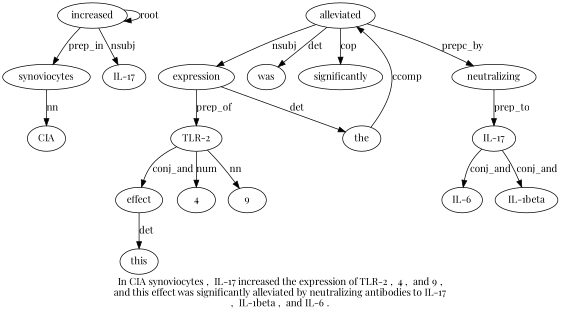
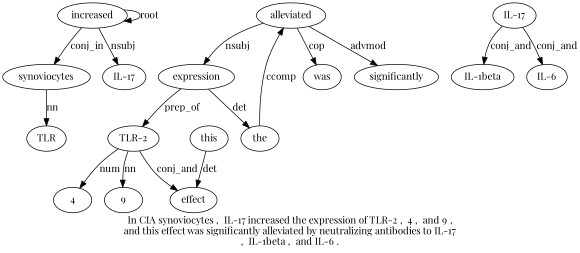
(86, 46) -> (87, 46)
(315, 46) -> (317, 46)
(349, 46) -> (368, 46)
(494, 77) -> none
(46, 139) -> (46, 139)
(139, 227) -> (202, 166)
